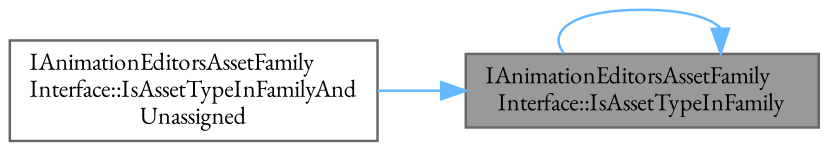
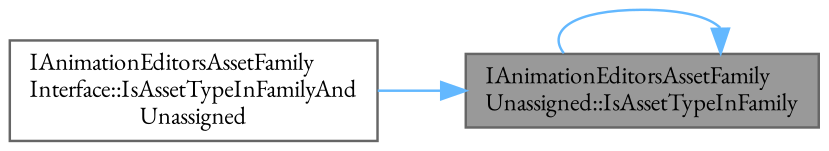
(642, 91) -> (642, 91)
